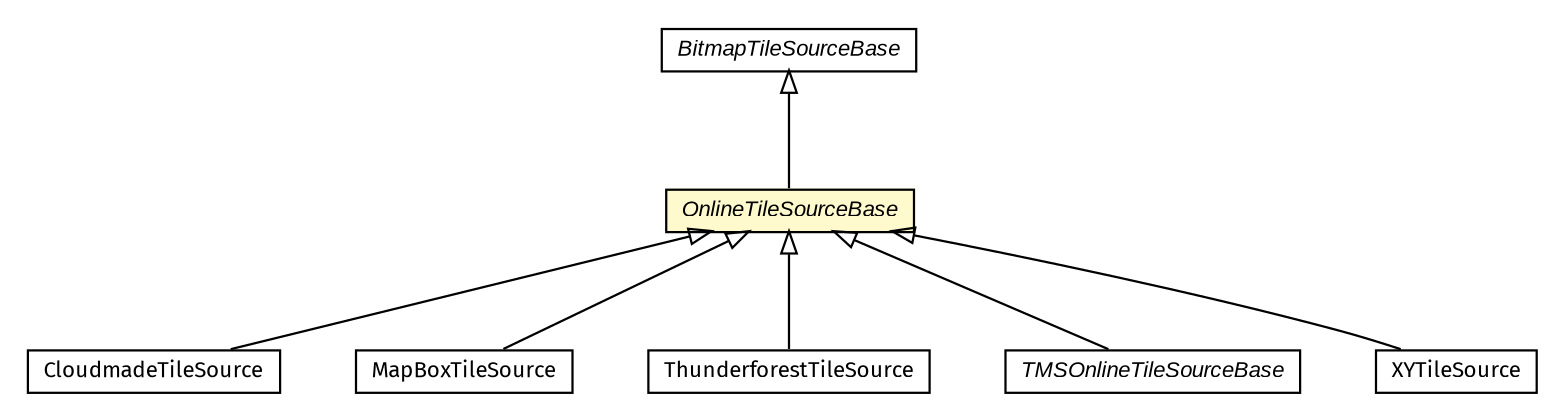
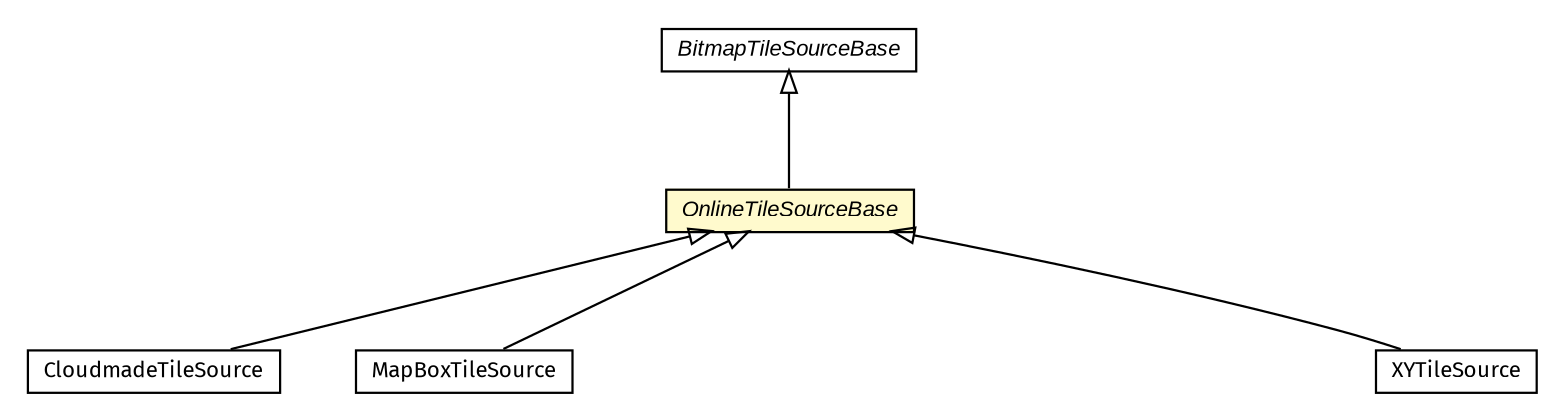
(789, 371) -> none
(1153, 371) -> none
